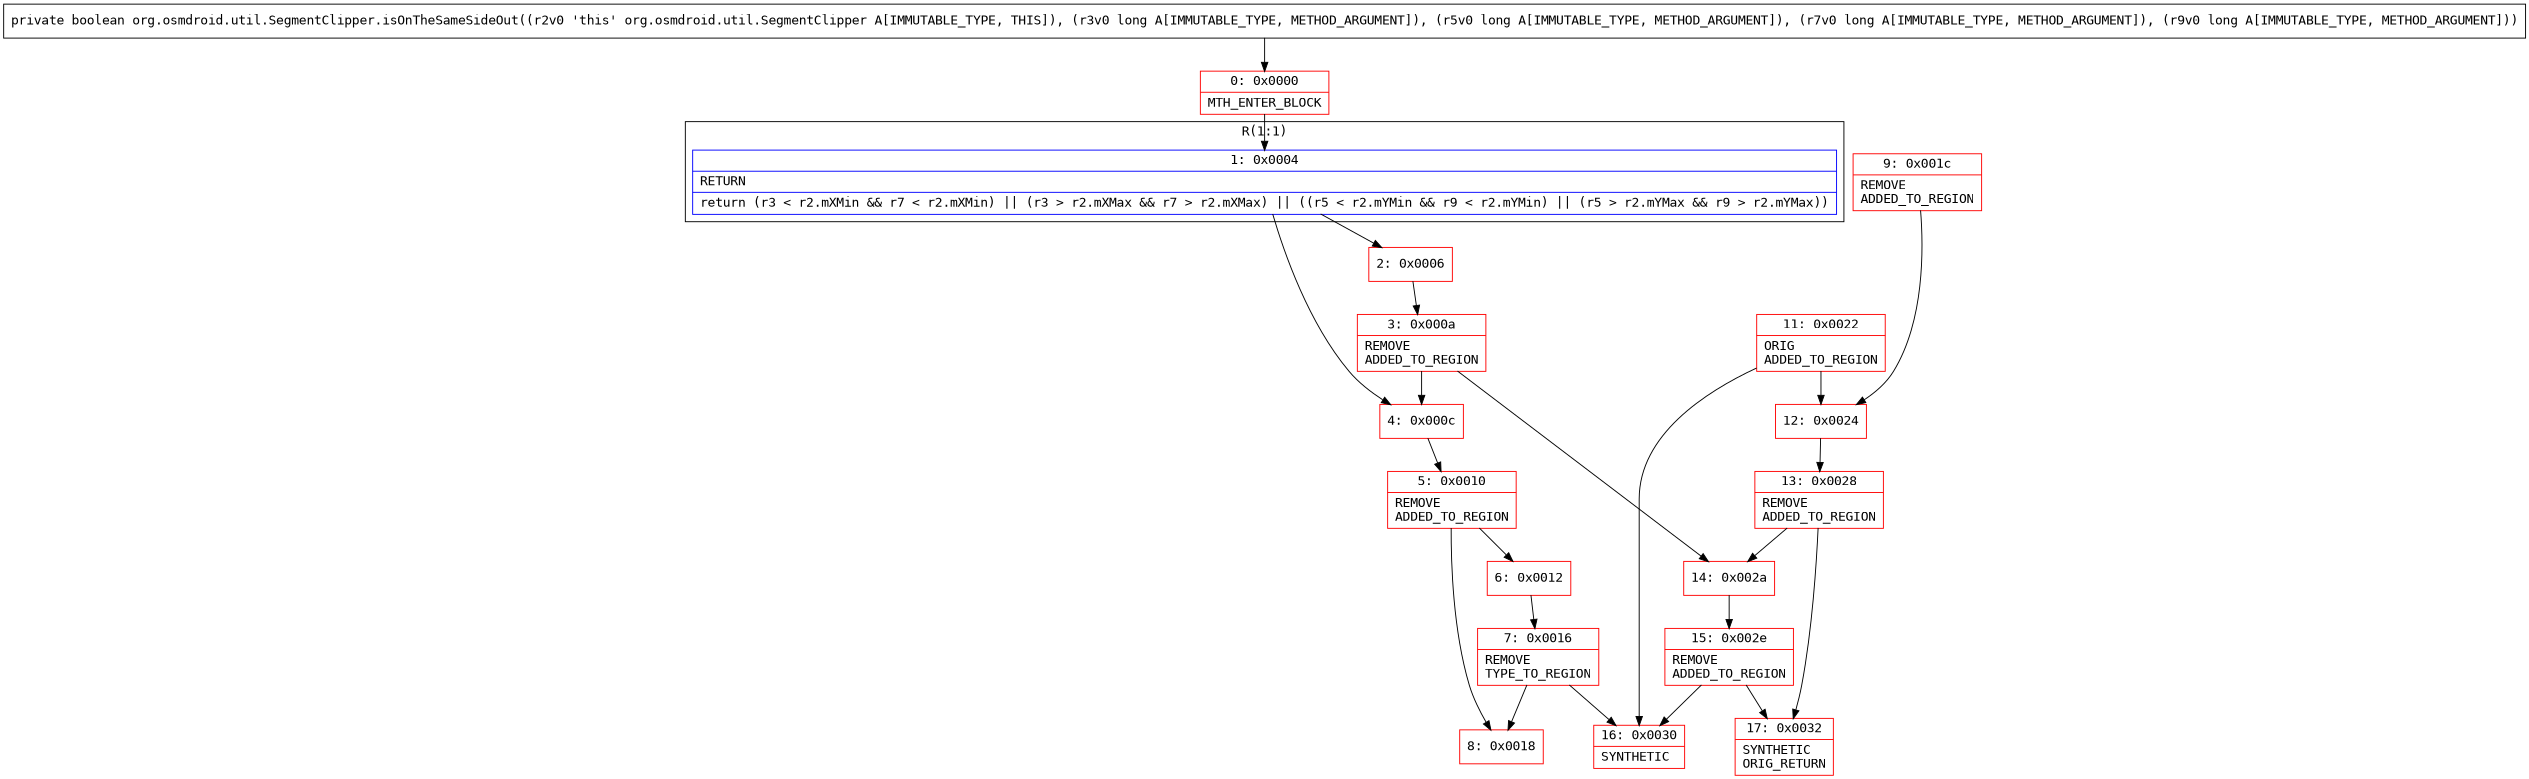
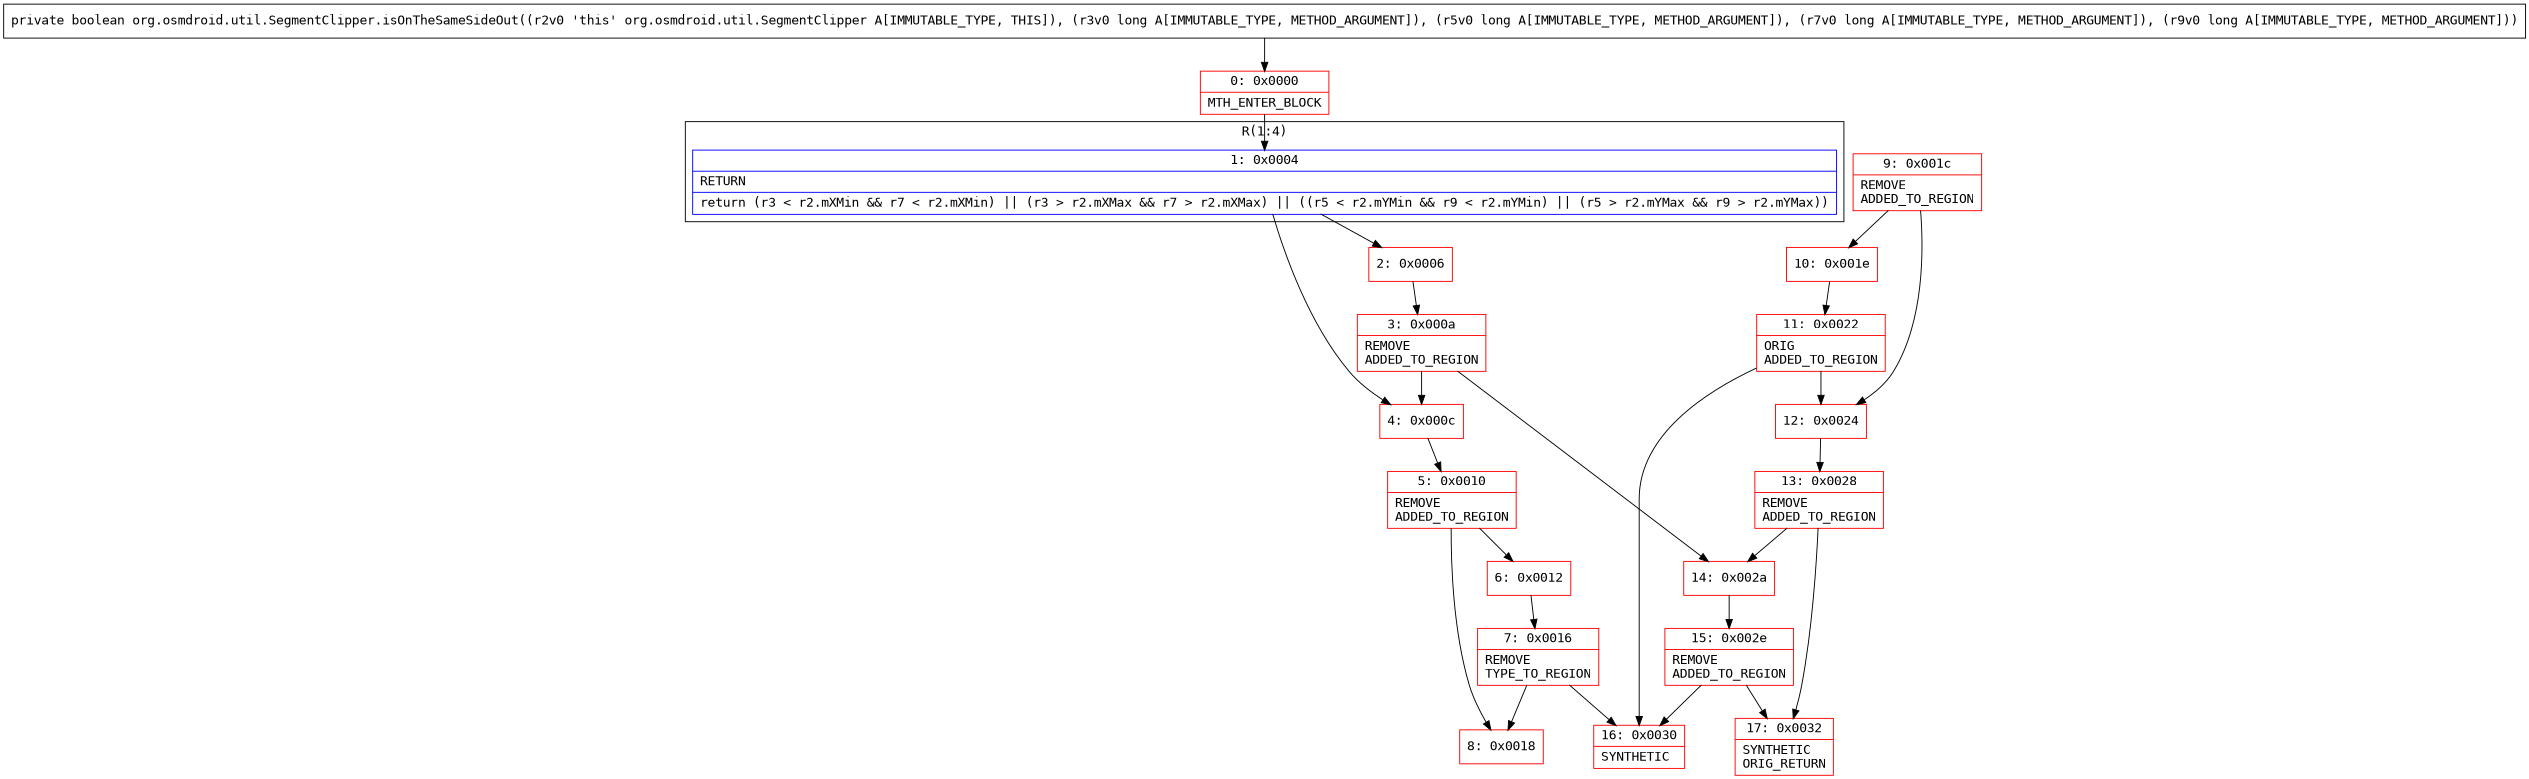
(1265, 132) -> (1265, 132)
none -> (1832, 264)
